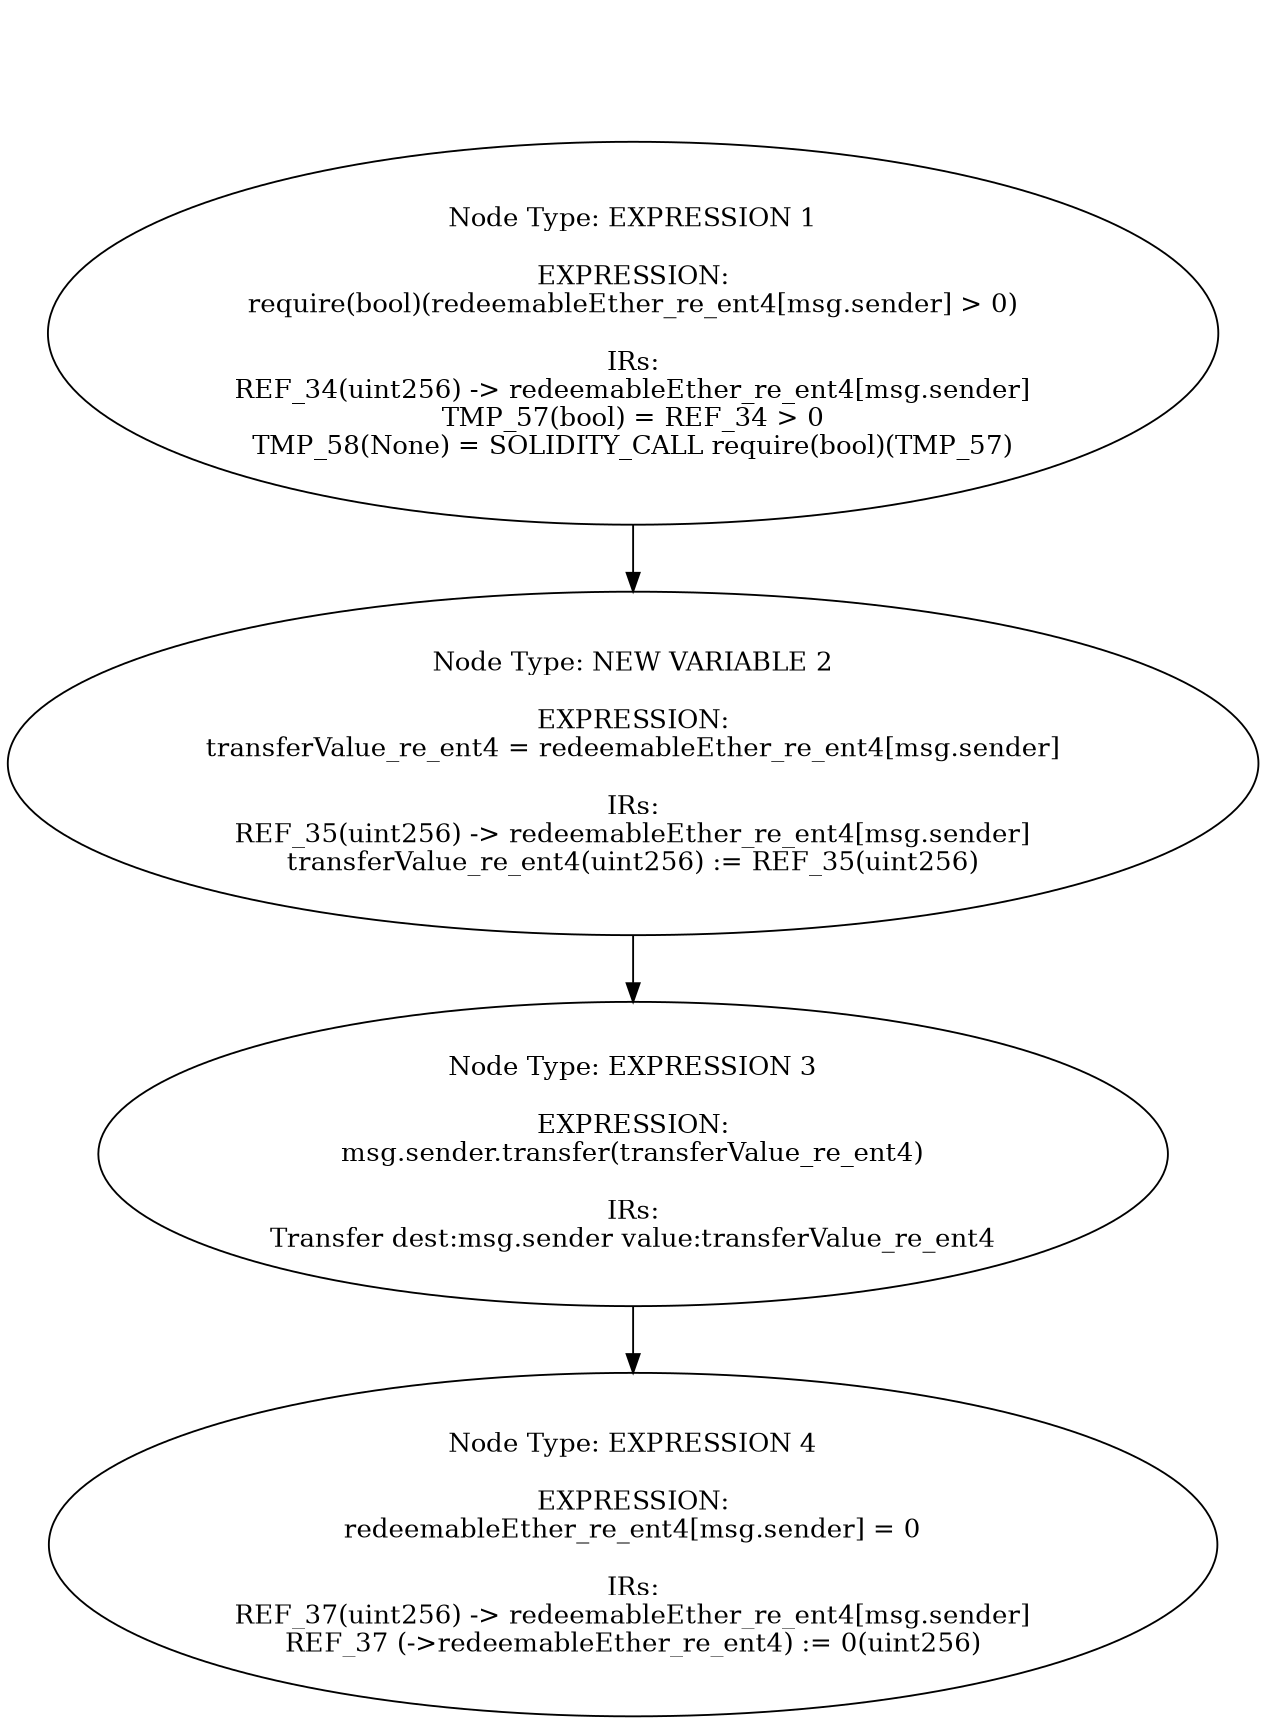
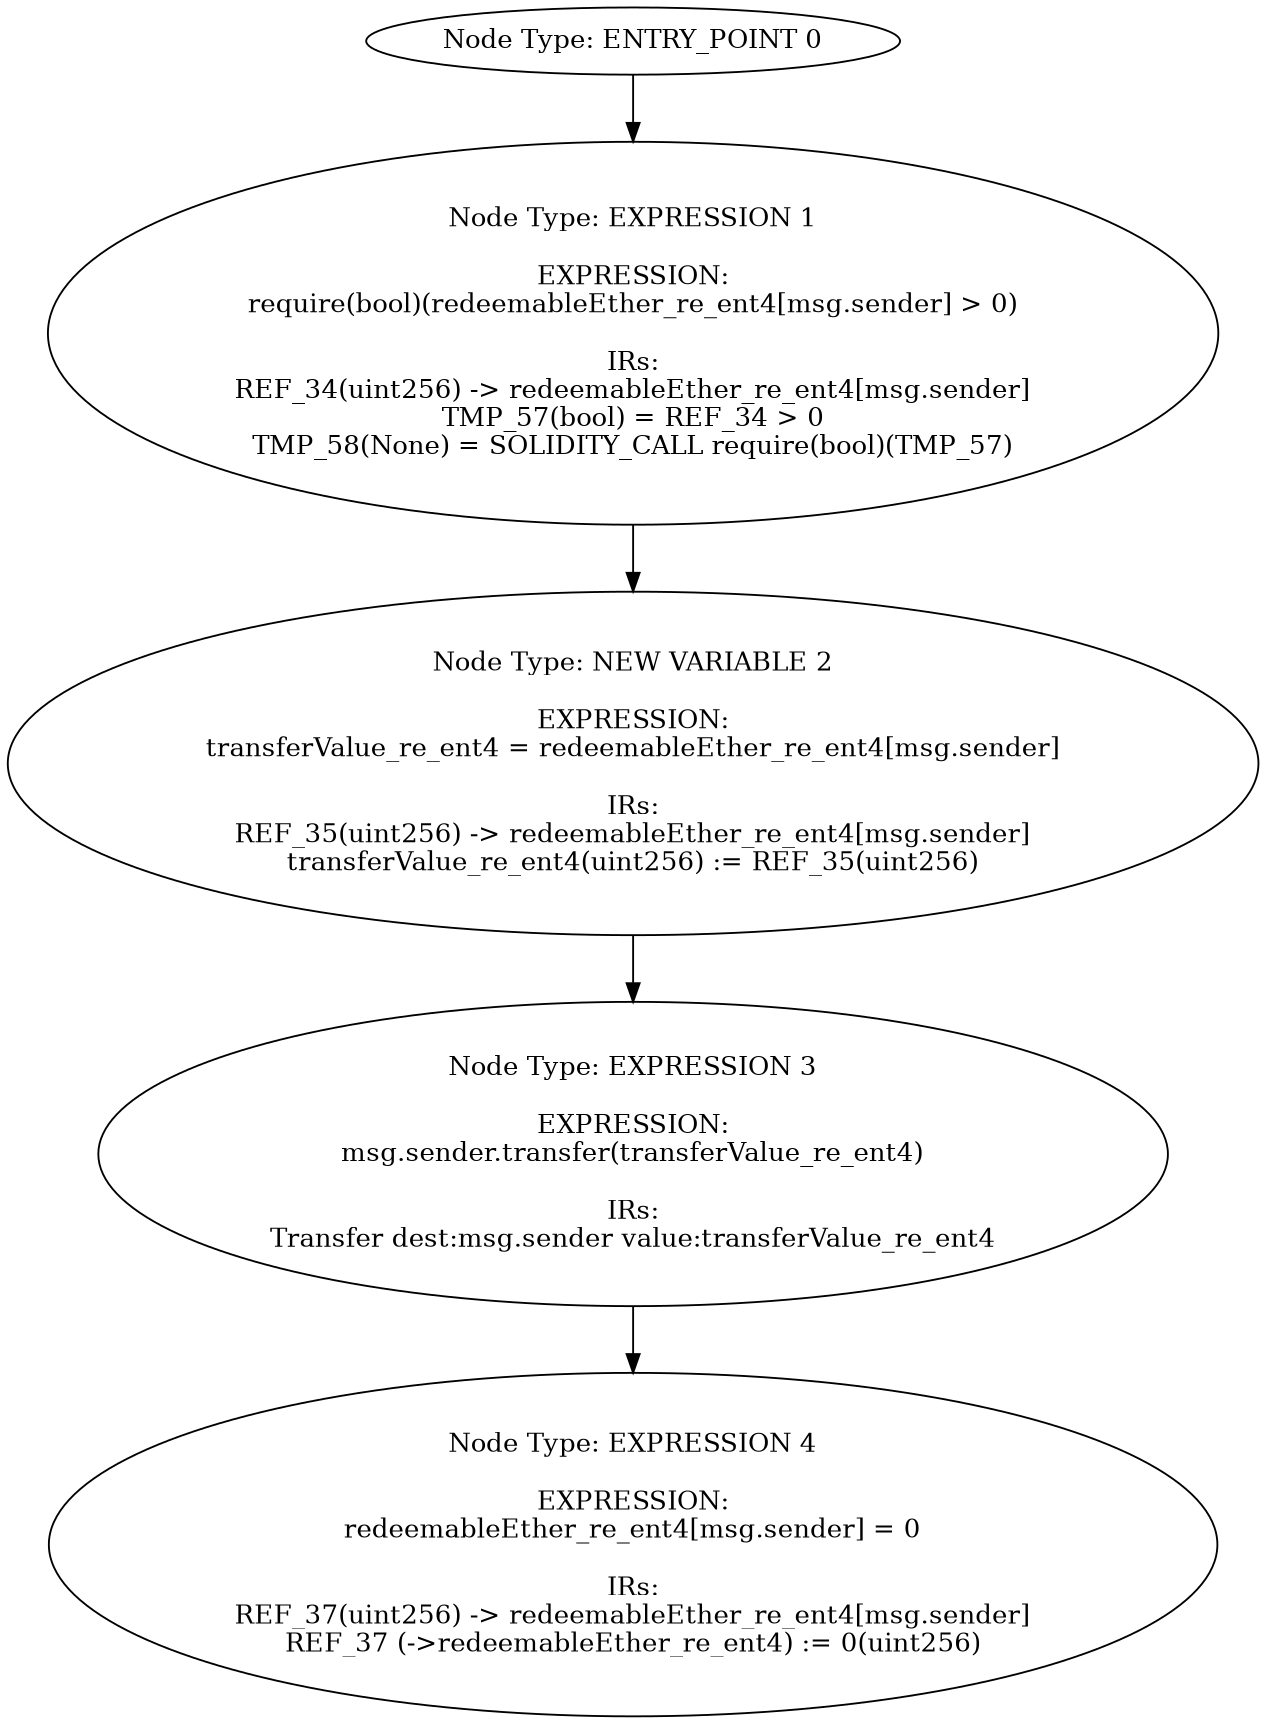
none -> (633, 41)
